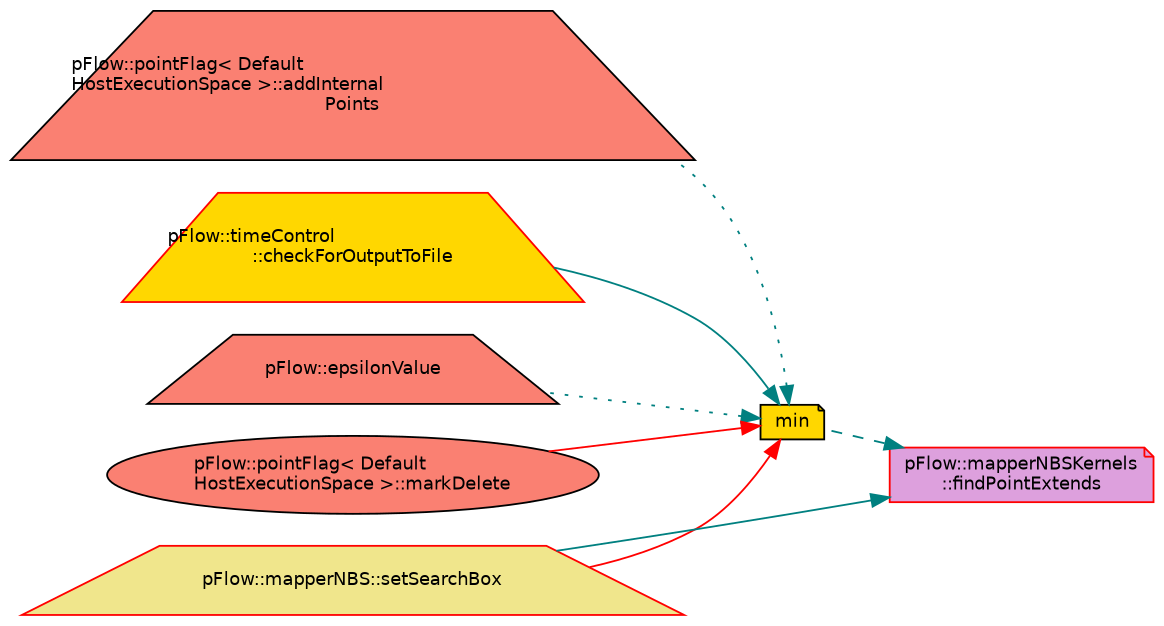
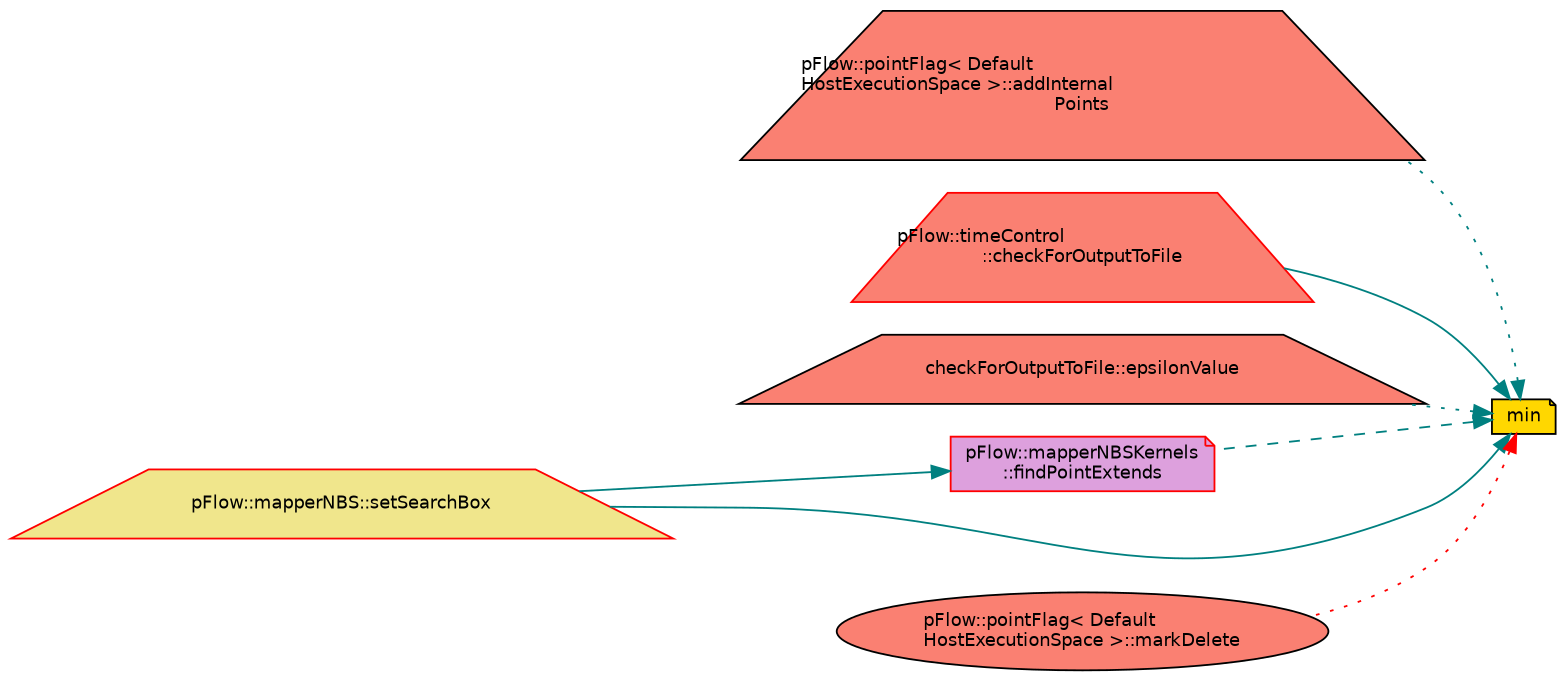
(353, 247) -> (1083, 247)
(353, 369) -> (1083, 369)
(854, 436) -> (1344, 436)
(645, 440) -> (1434, 562)
(719, 513) -> (1067, 547)
